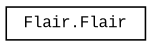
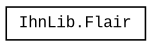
(76, 23) -> (76, 23)
